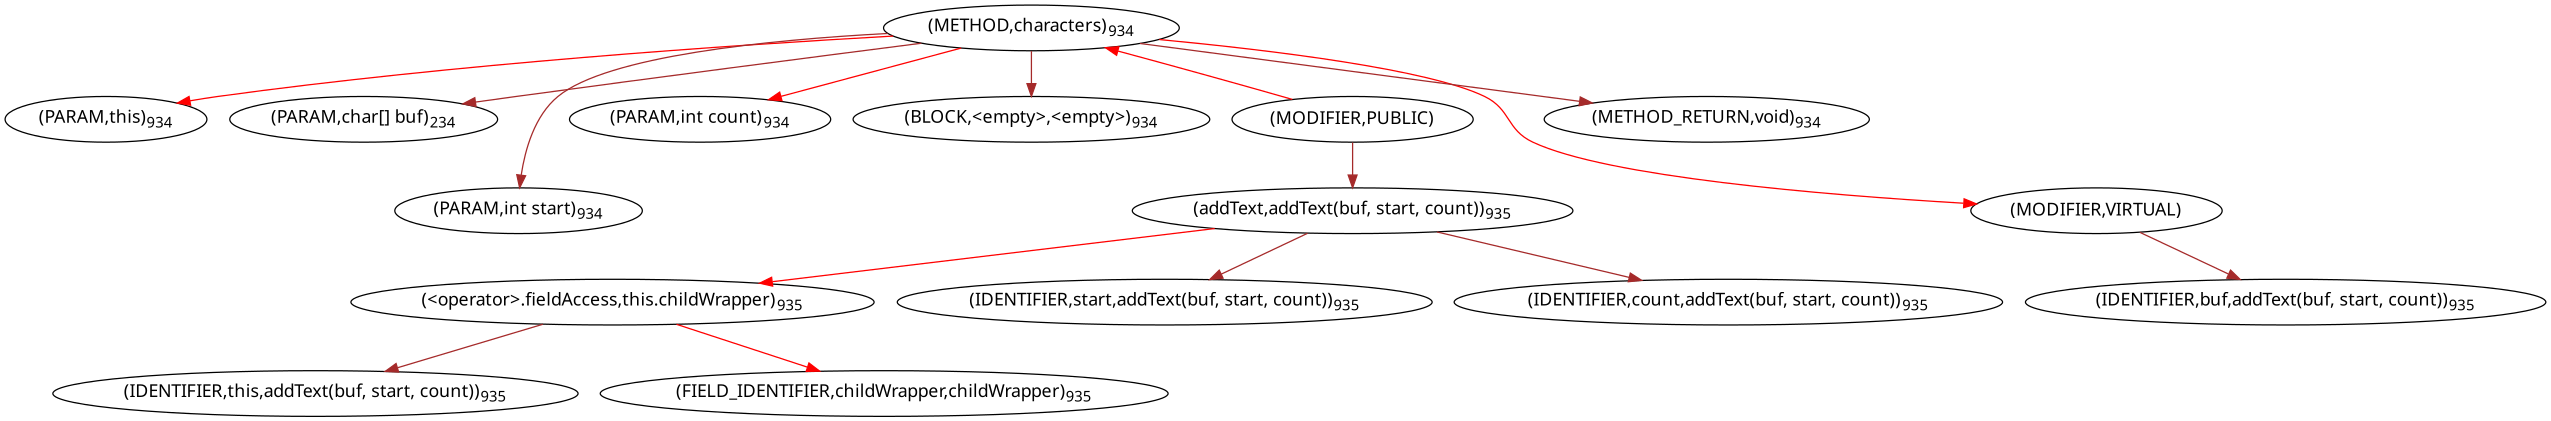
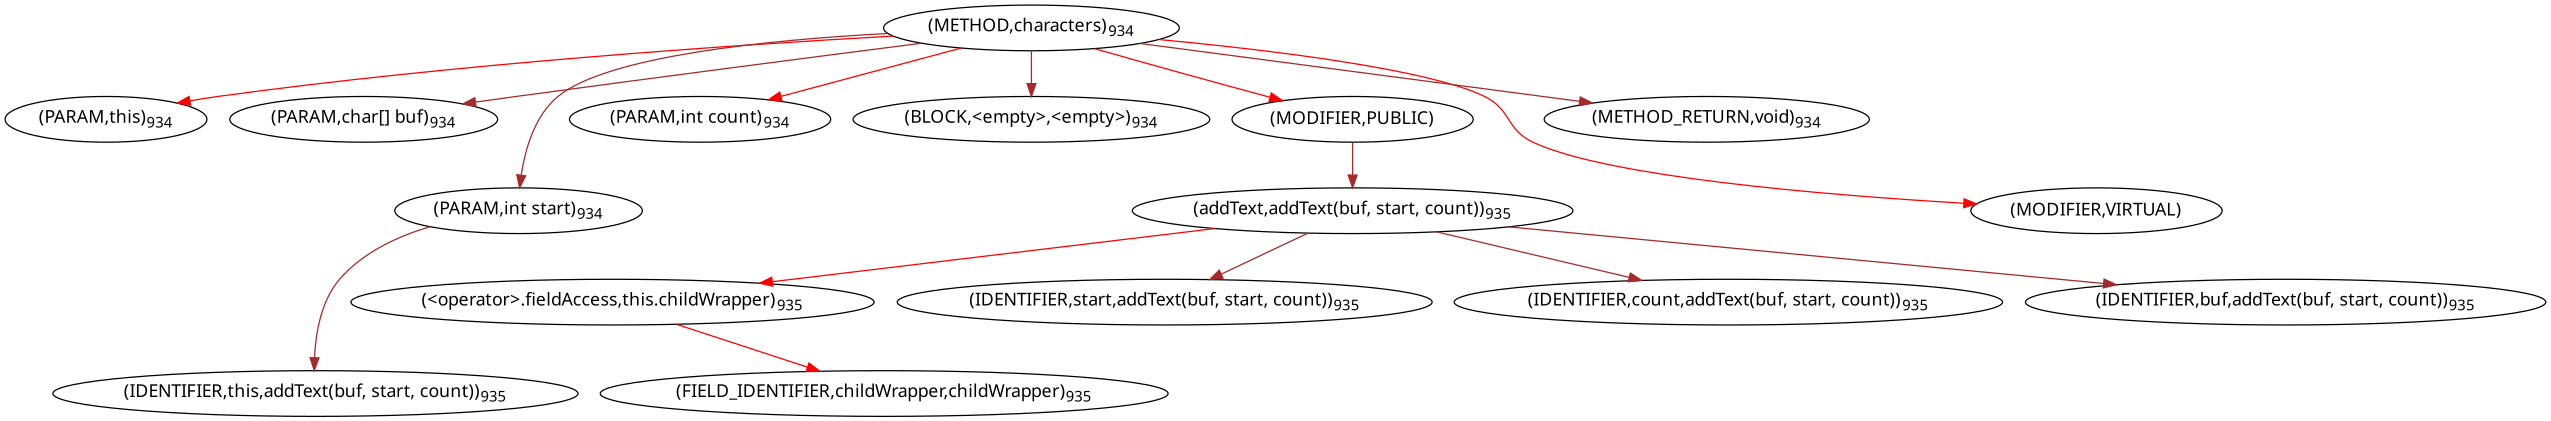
(1205, 75) -> (1182, 73)
(443, 117) -> (443, 117)
(2184, 253) -> (1806, 255)
(470, 346) -> (347, 271)
